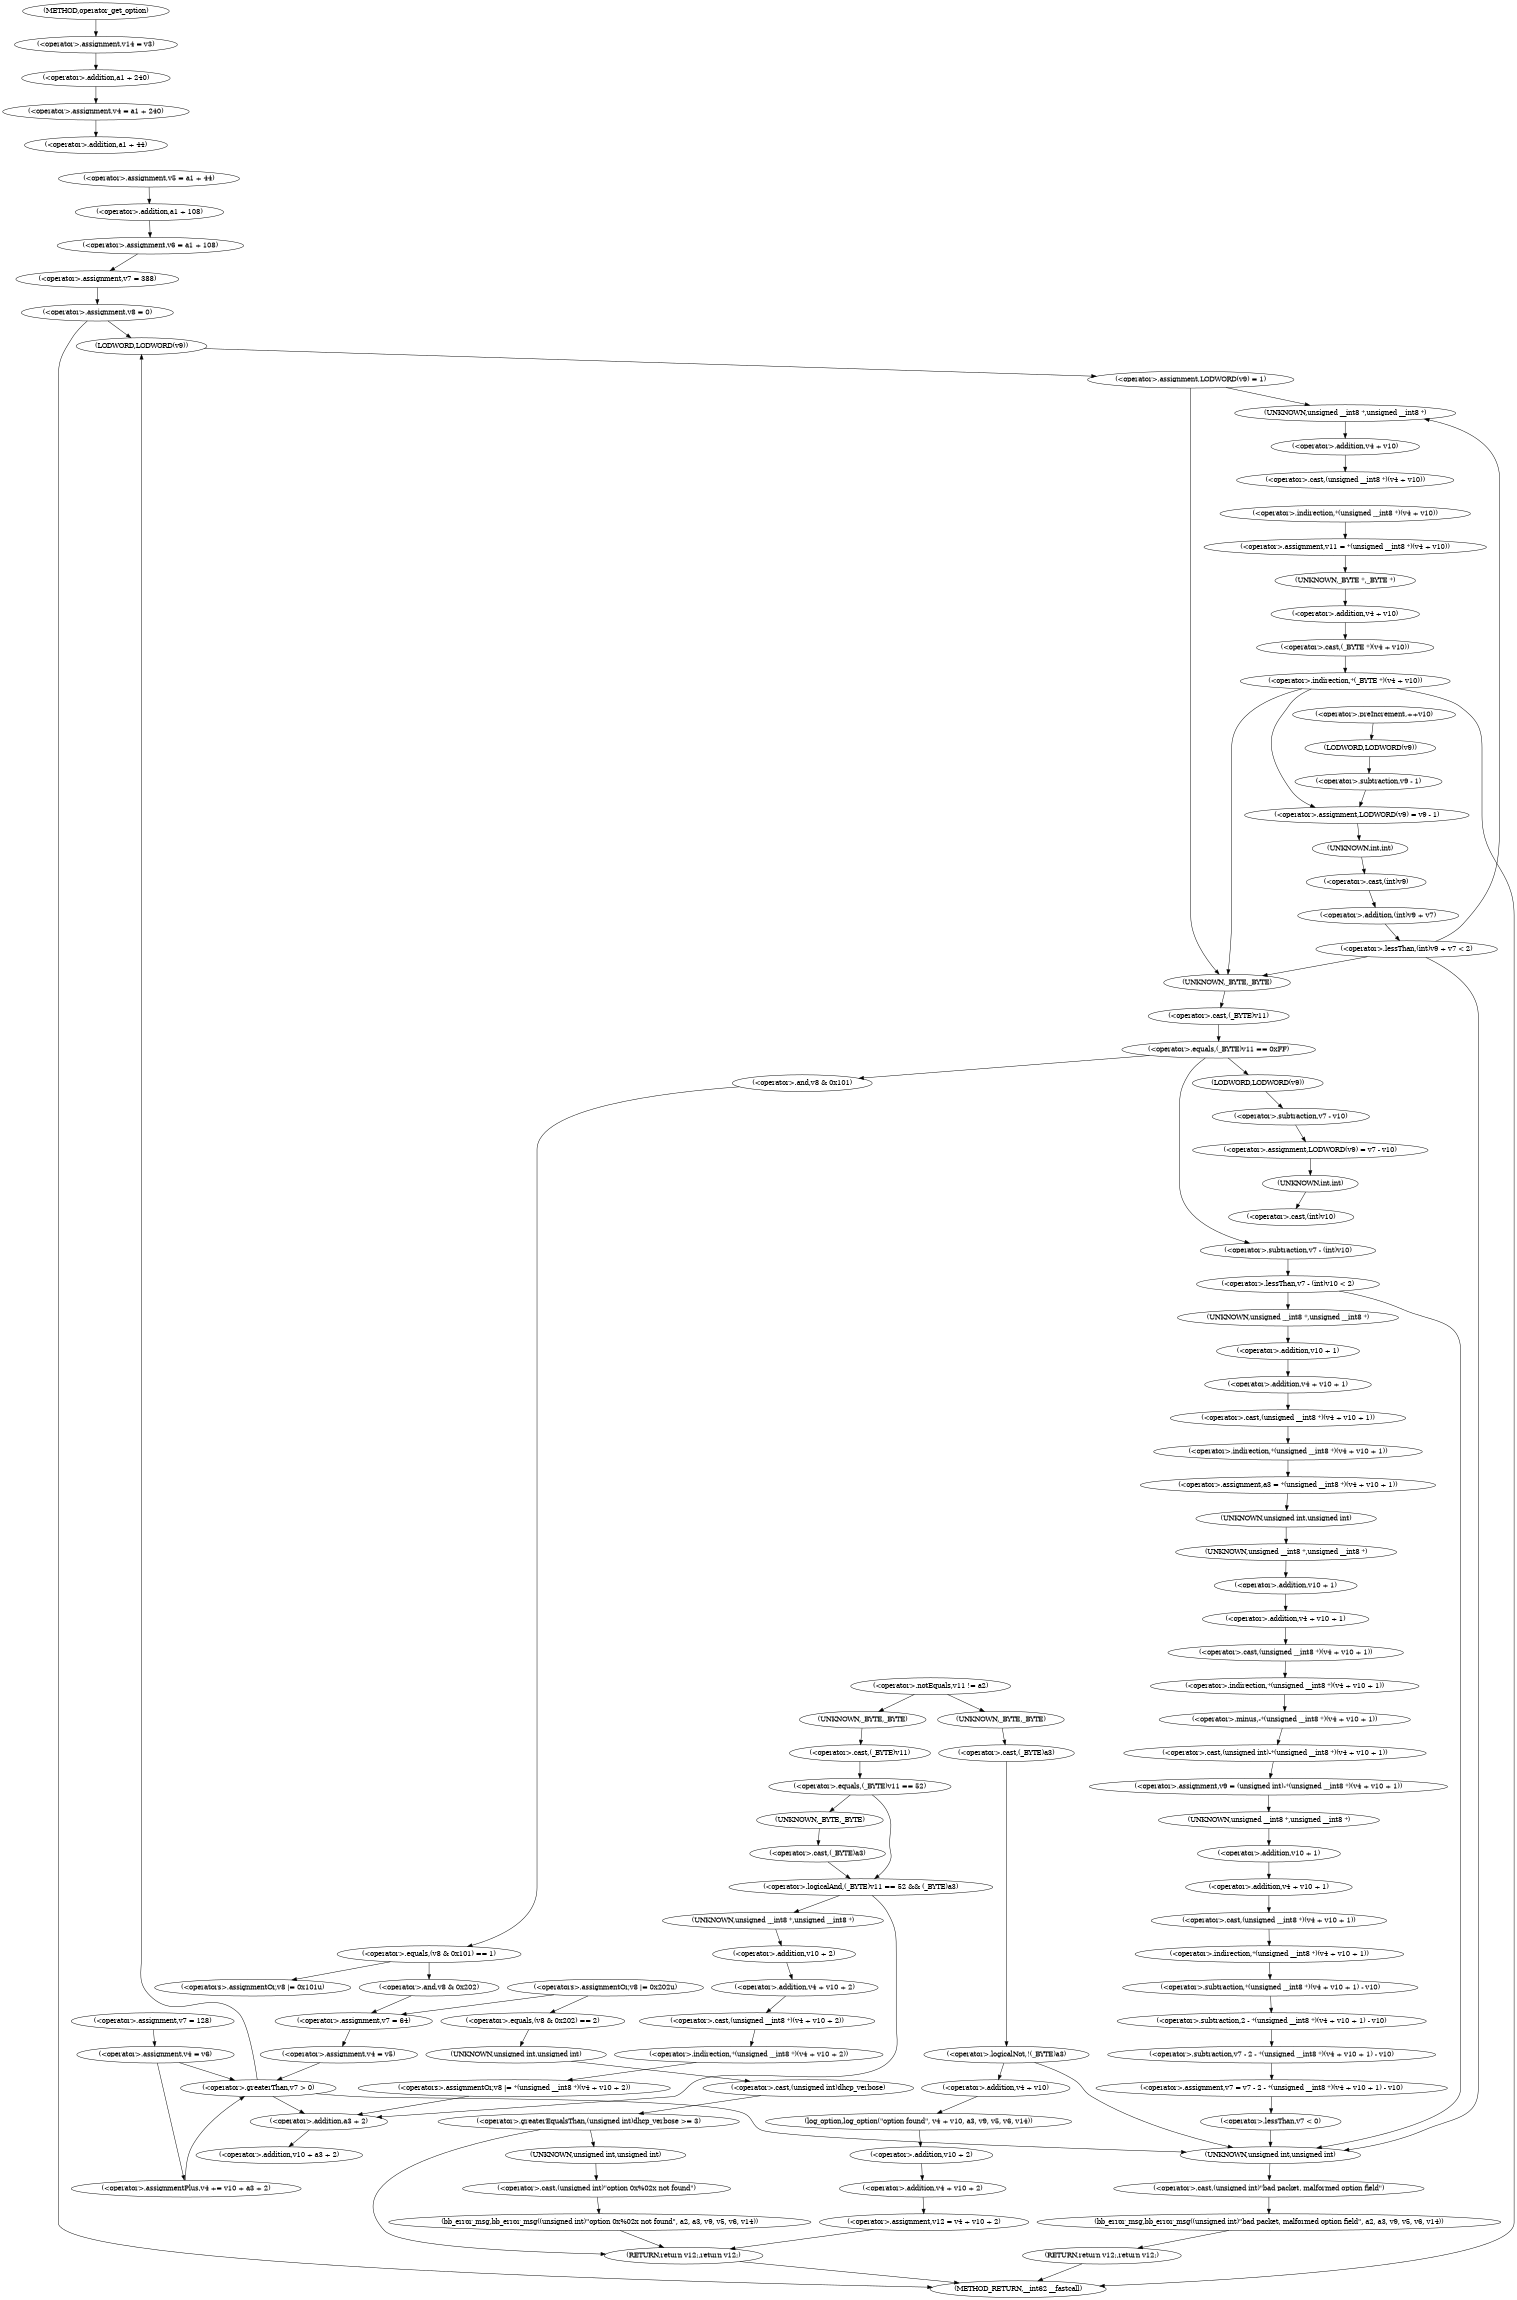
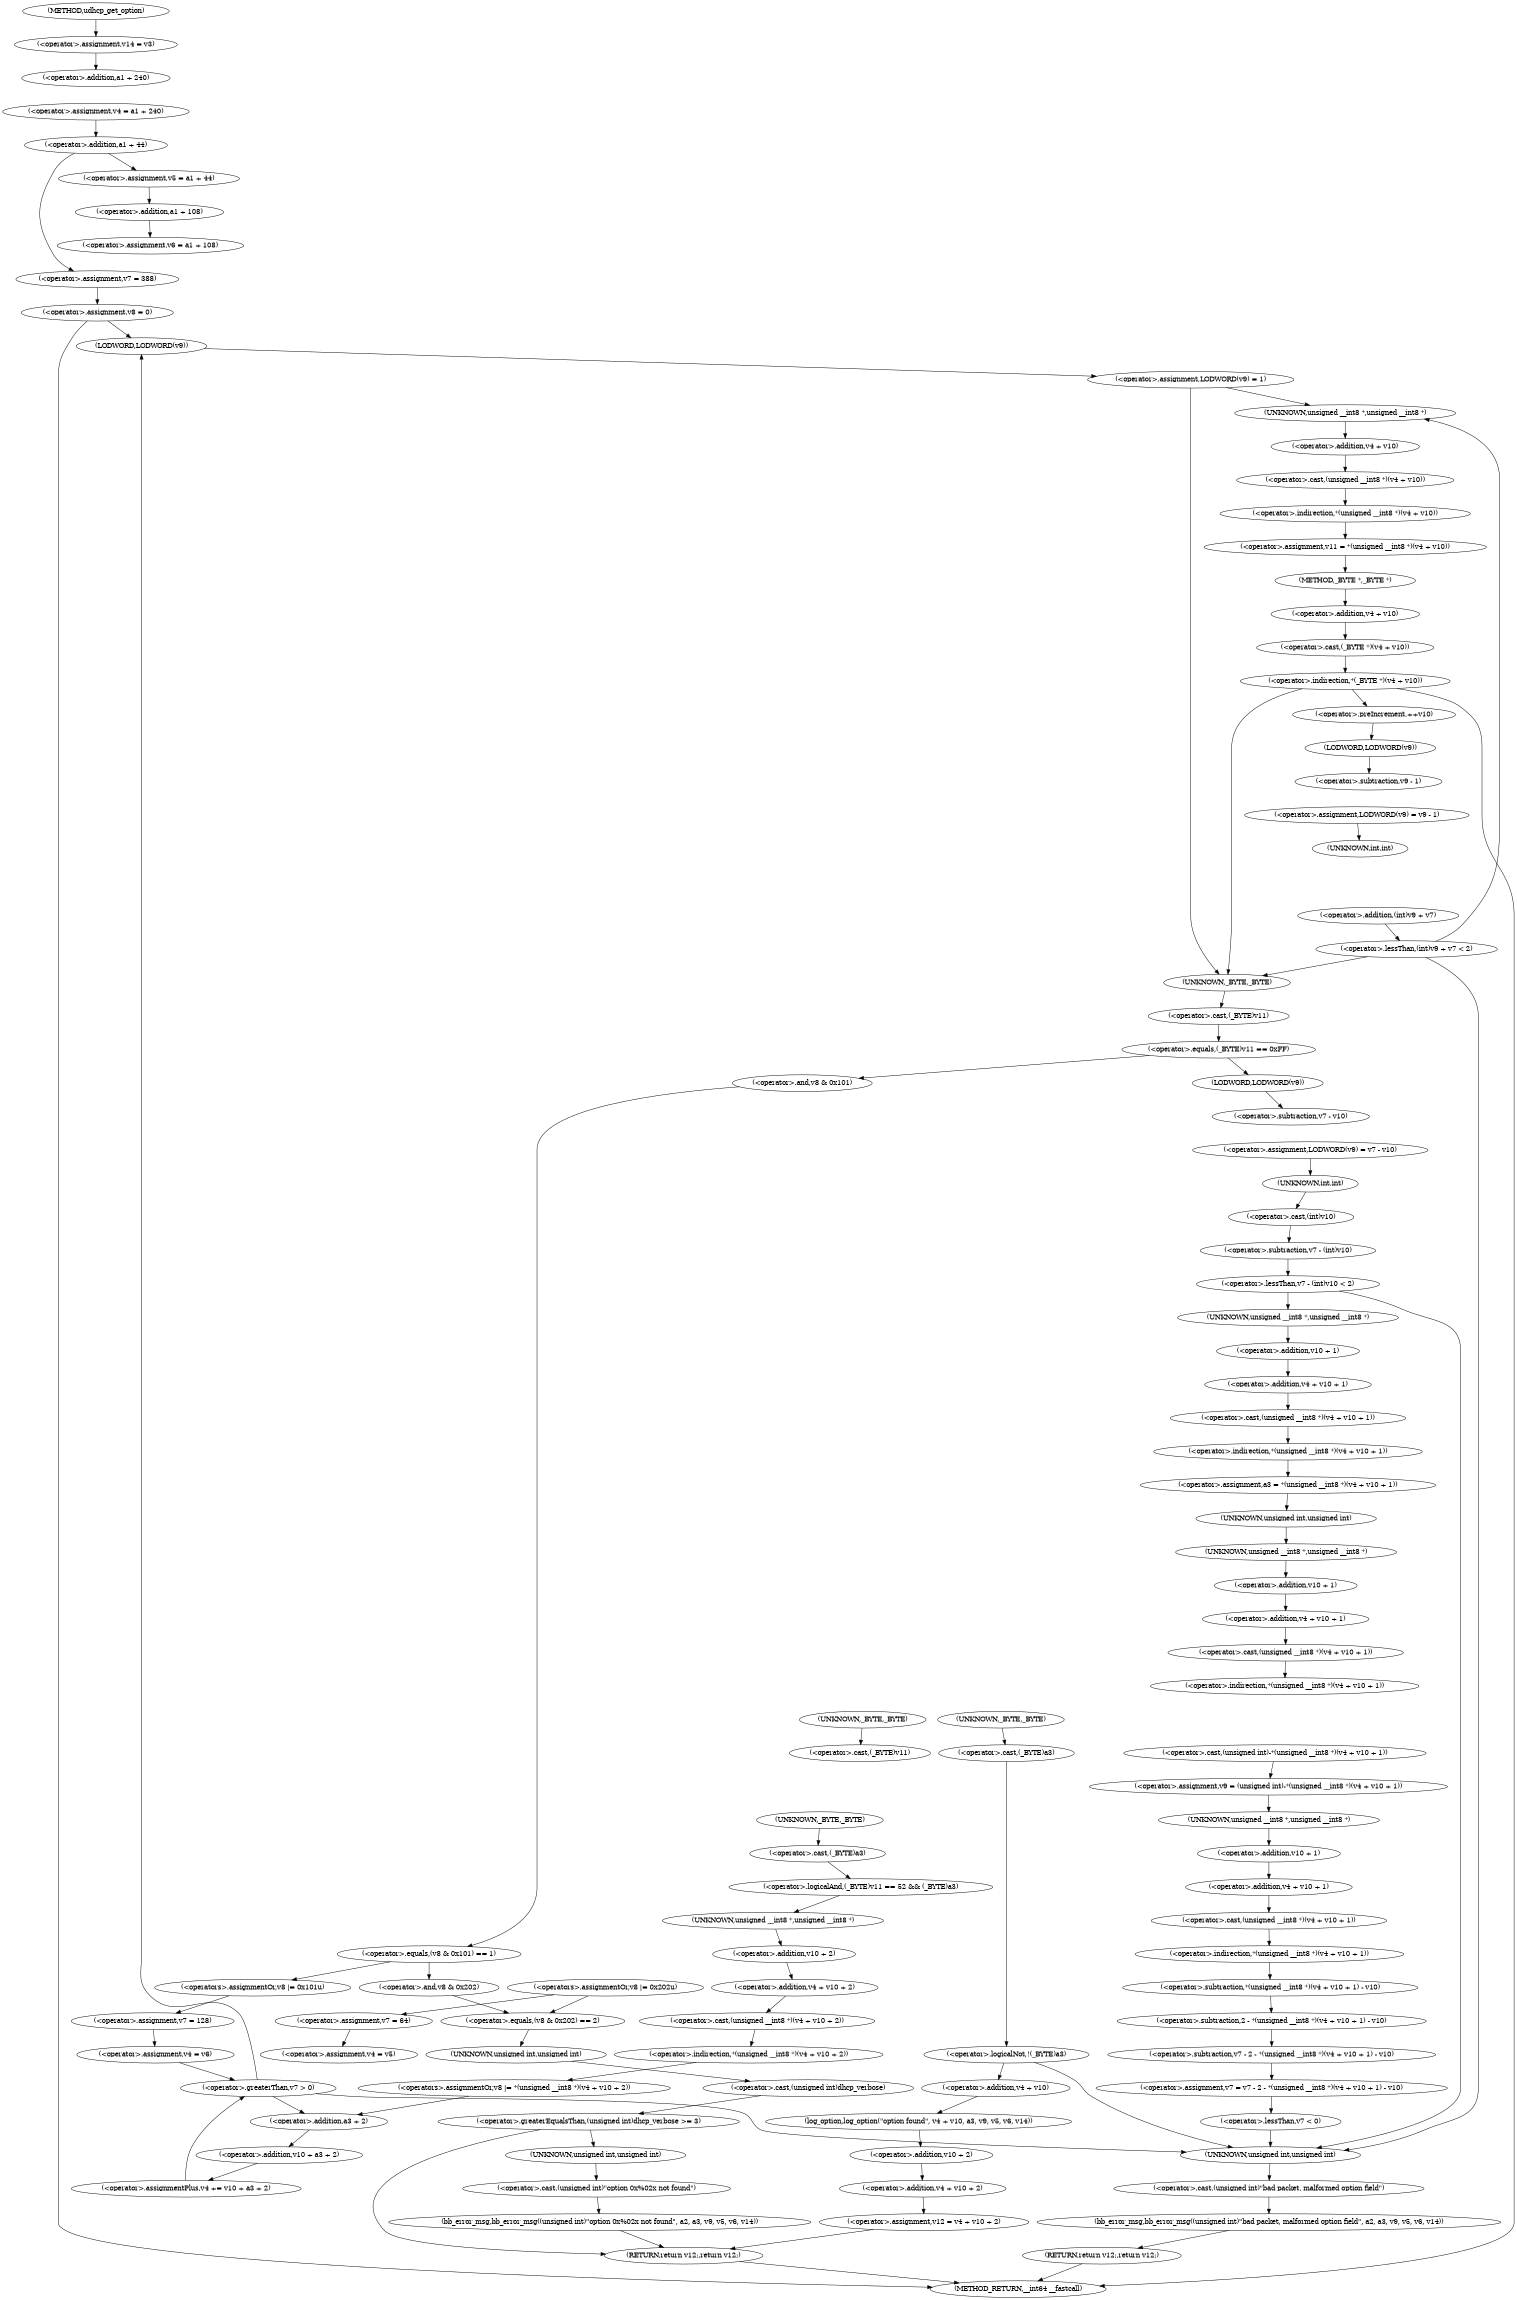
(96, 11) -> (96, 11)
(96, 93) -> none
none -> (120, 161)
(126, 261) -> (40, 210)
none -> (1345, 495)
(1345, 581) -> (1345, 581)
(1272, 746) -> (1358, 696)
(1363, 796) -> none
(1366, 882) -> none
(1299, 1131) -> none
(1180, 1163) -> (1290, 1232)
(931, 1686) -> none
(1285, 1720) -> none
(860, 1787) -> none
none -> (217, 2000)
(394, 2003) -> (473, 2002)
(301, 2071) -> none
(739, 2075) -> none
(170, 2119) -> (235, 2171)
(1018, 2289) -> (1018, 2289)
